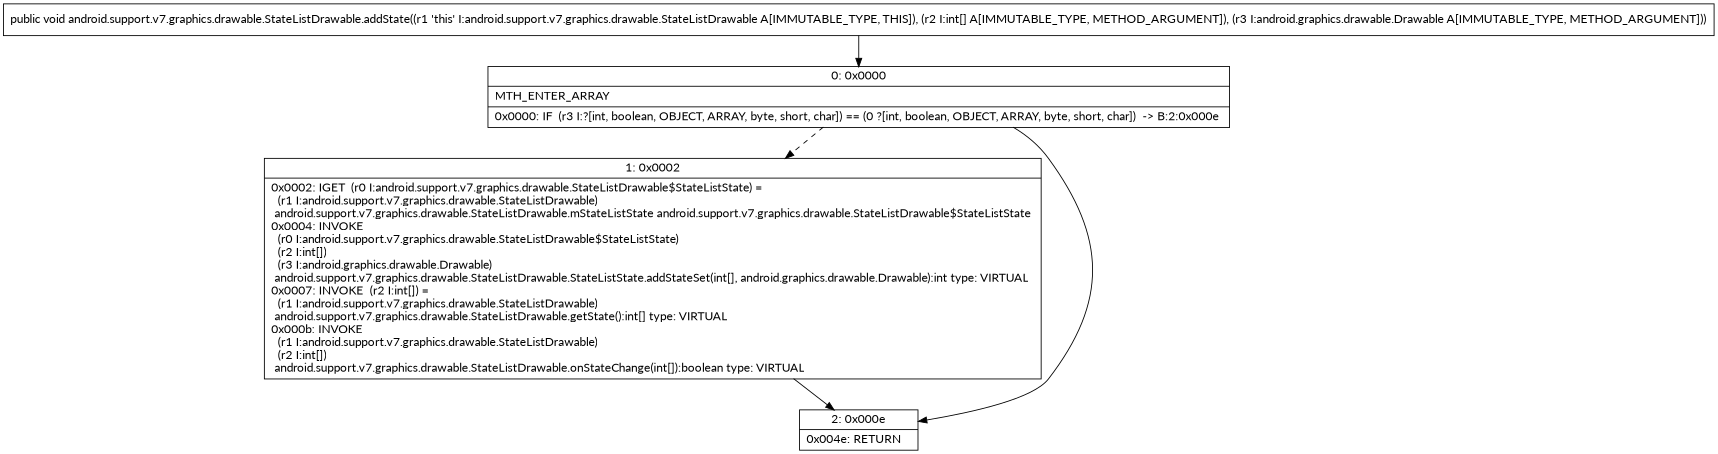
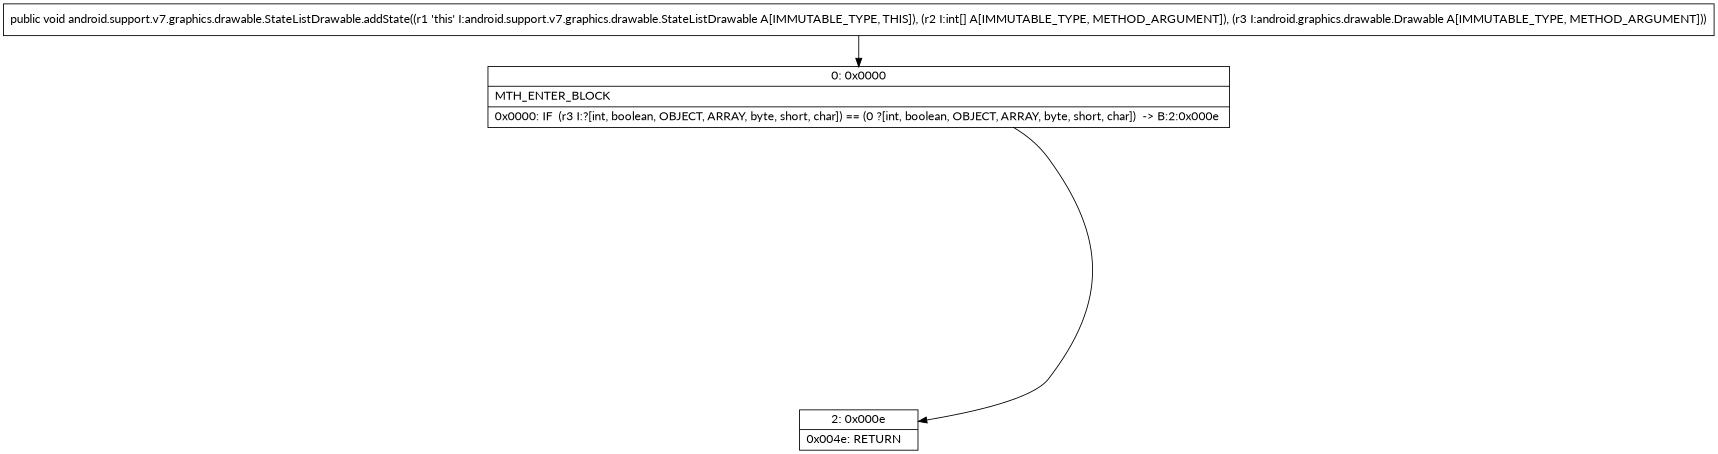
(553, 96) -> (553, 96)
(653, 269) -> none
